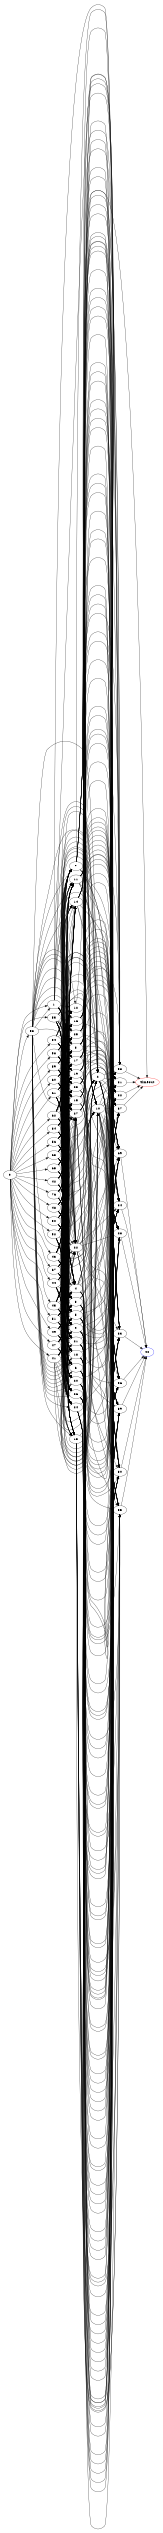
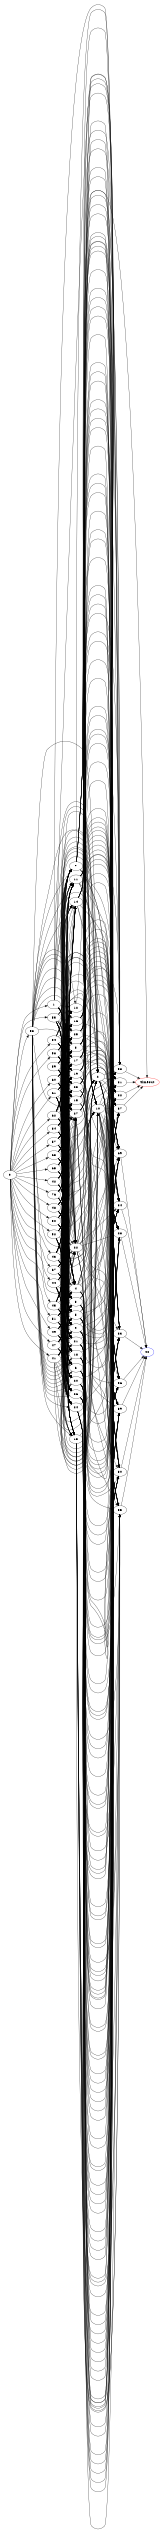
(41, 1019) -> (39, 1215)
(21, 1118) -> none
(54, 1142) -> (54, 1142)
